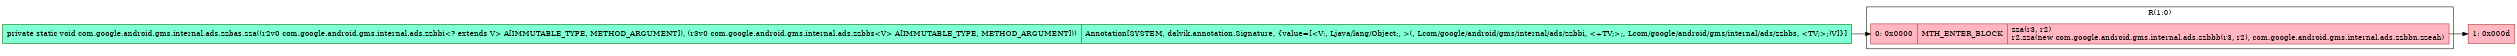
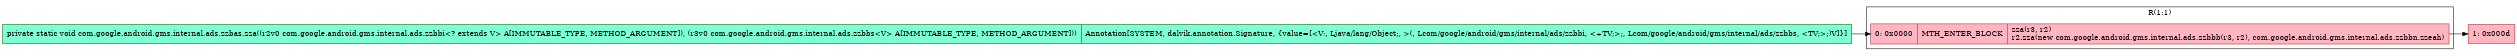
(2160, 13) -> (2160, 13)
